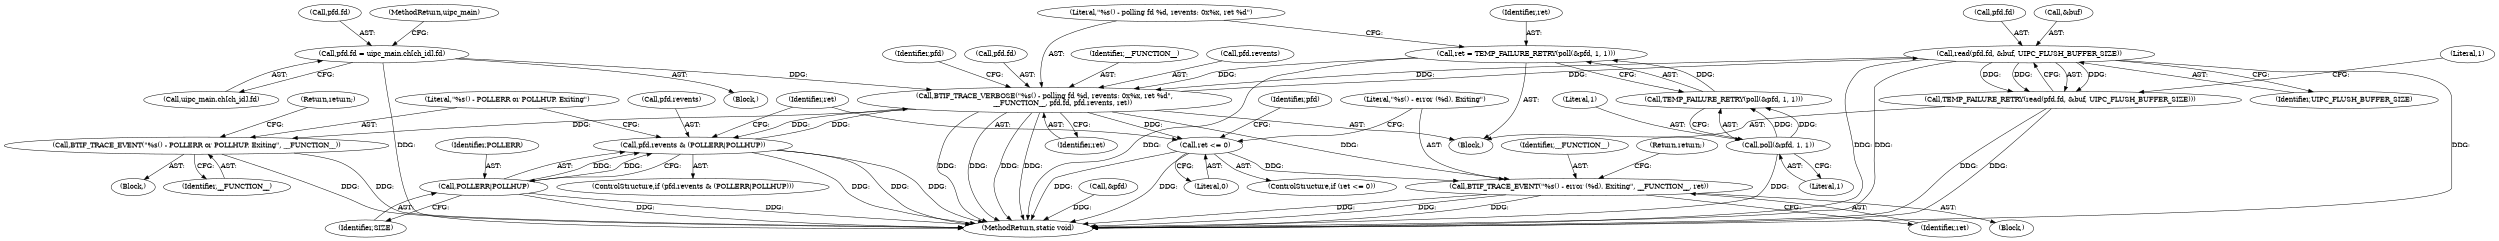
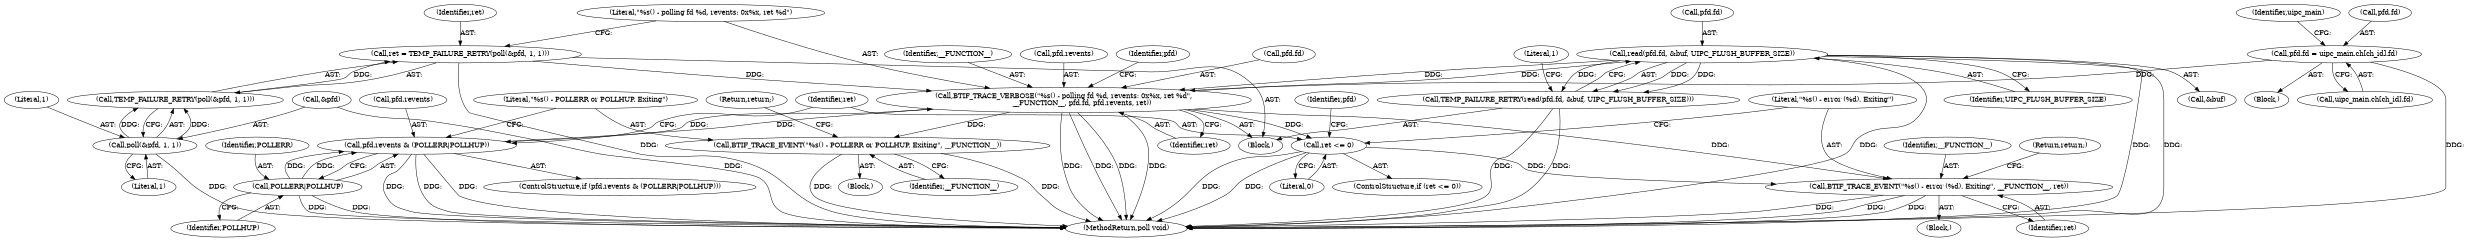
(434, 13) -> (2288, 13)
(2048, 32) -> (2014, 59)
(1629, 75) -> (416, 75)
none -> (244, 124)
(366, 229) -> (223, 229)
(1028, 229) -> (1126, 229)
